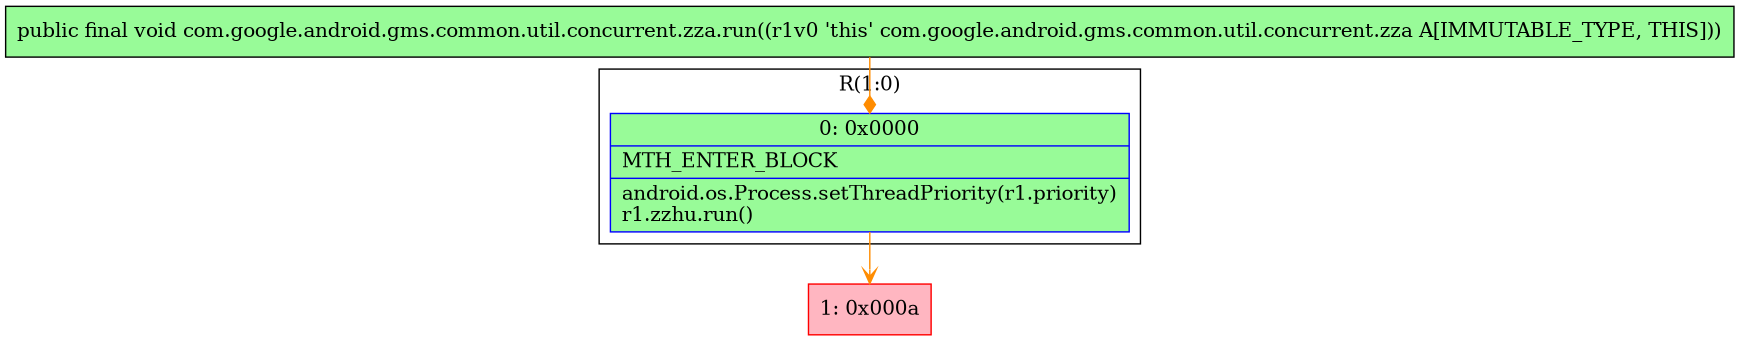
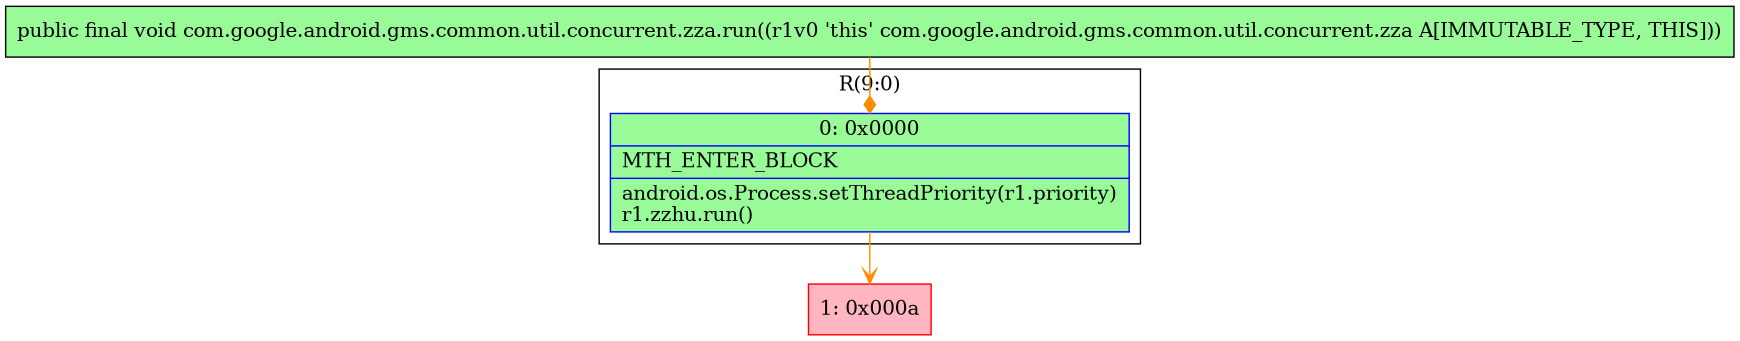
(870, 85) -> (870, 85)
